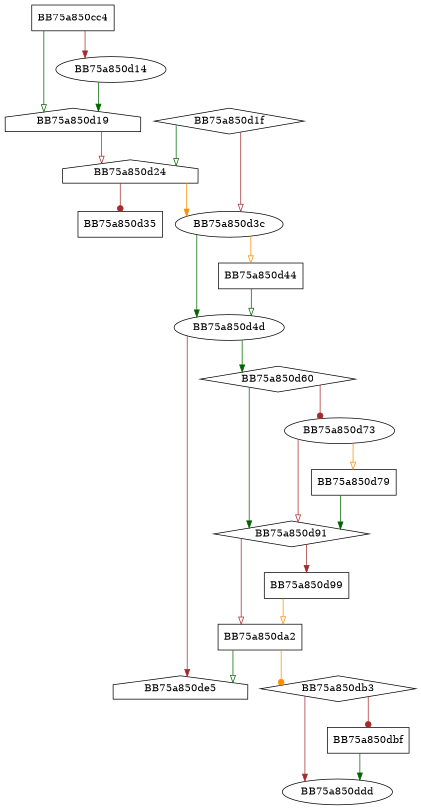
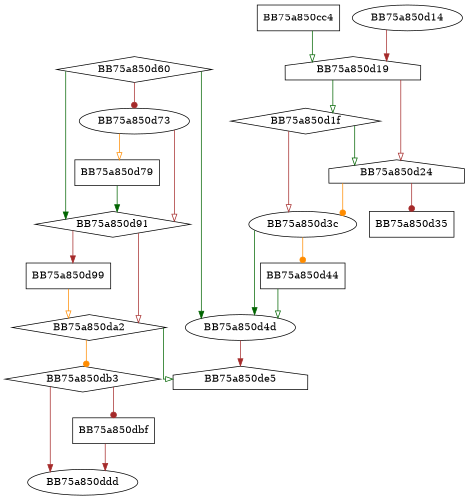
(85, 41) -> none
(98, 93) -> (387, 42)
none -> (333, 93)
(187, 196) -> (343, 197)
(251, 246) -> (303, 247)
(242, 353) -> (201, 191)
(260, 637) -> (89, 328)
(360, 763) -> (105, 454)
